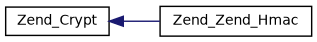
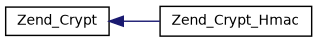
(236, 21) -> (236, 21)
